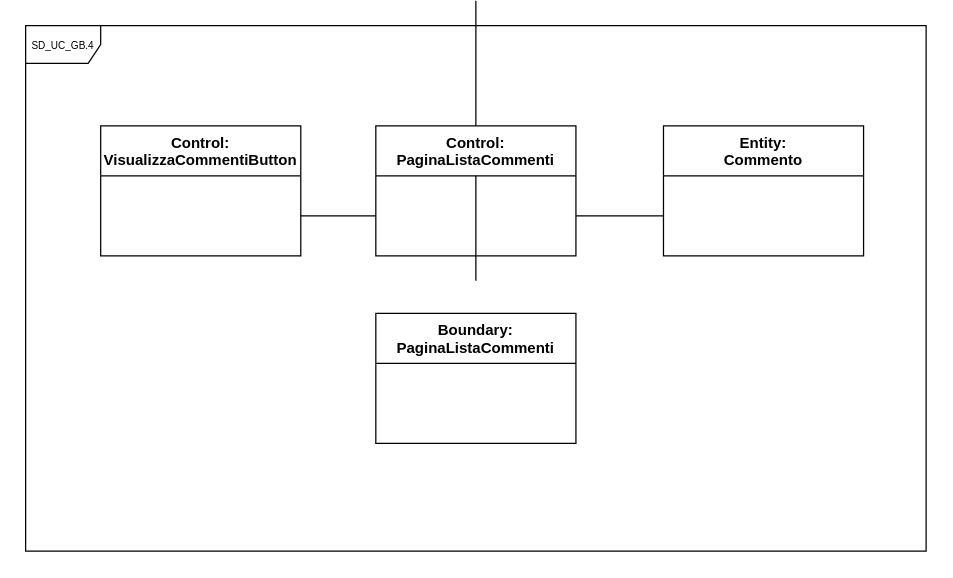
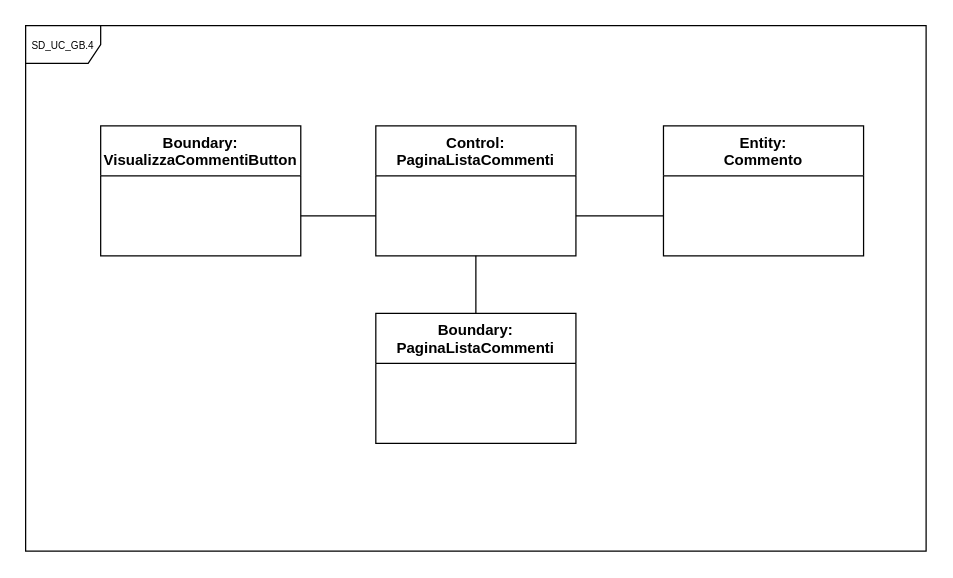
(476, 53) -> (476, 296)
(200, 143) -> (200, 143)
